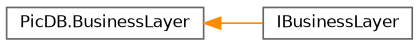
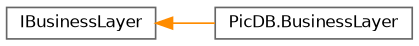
(242, 23) -> (194, 23)
